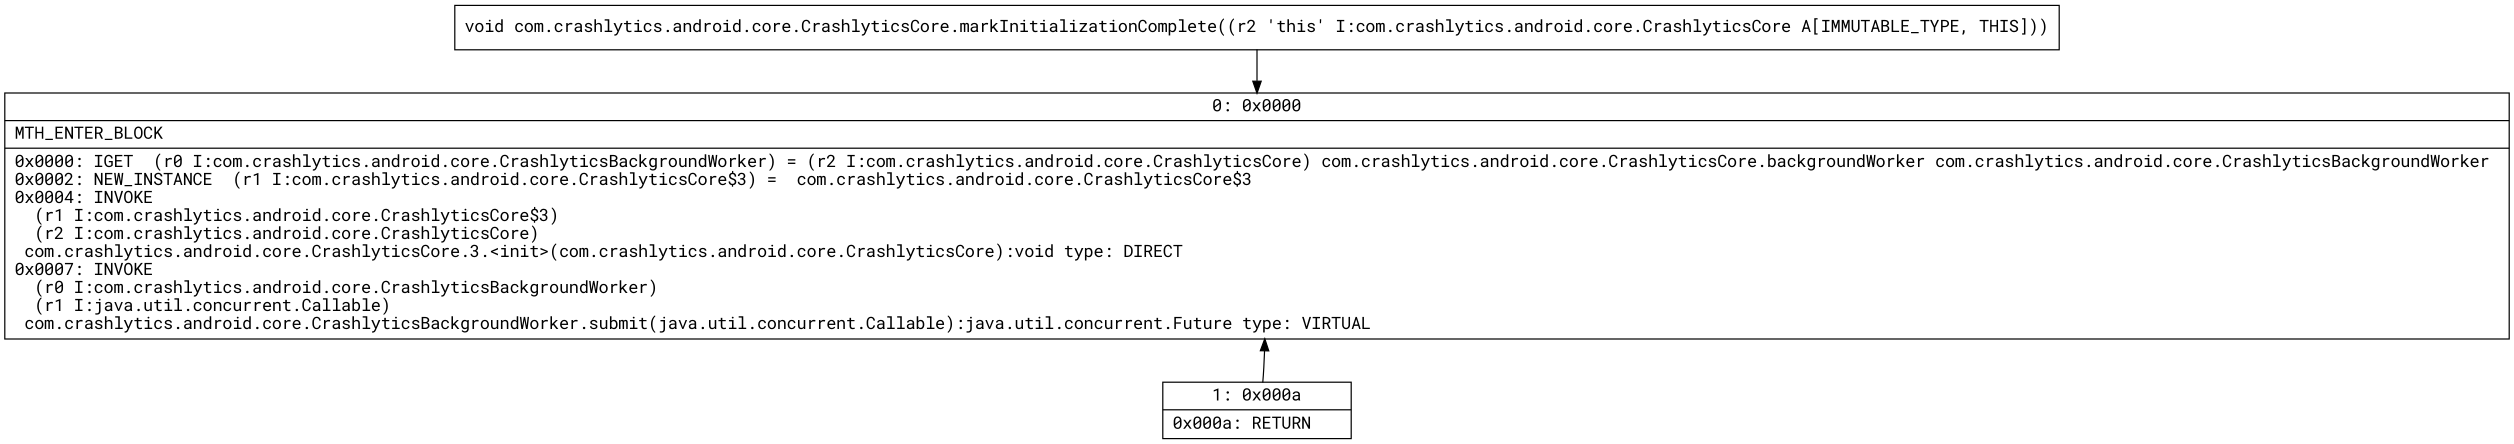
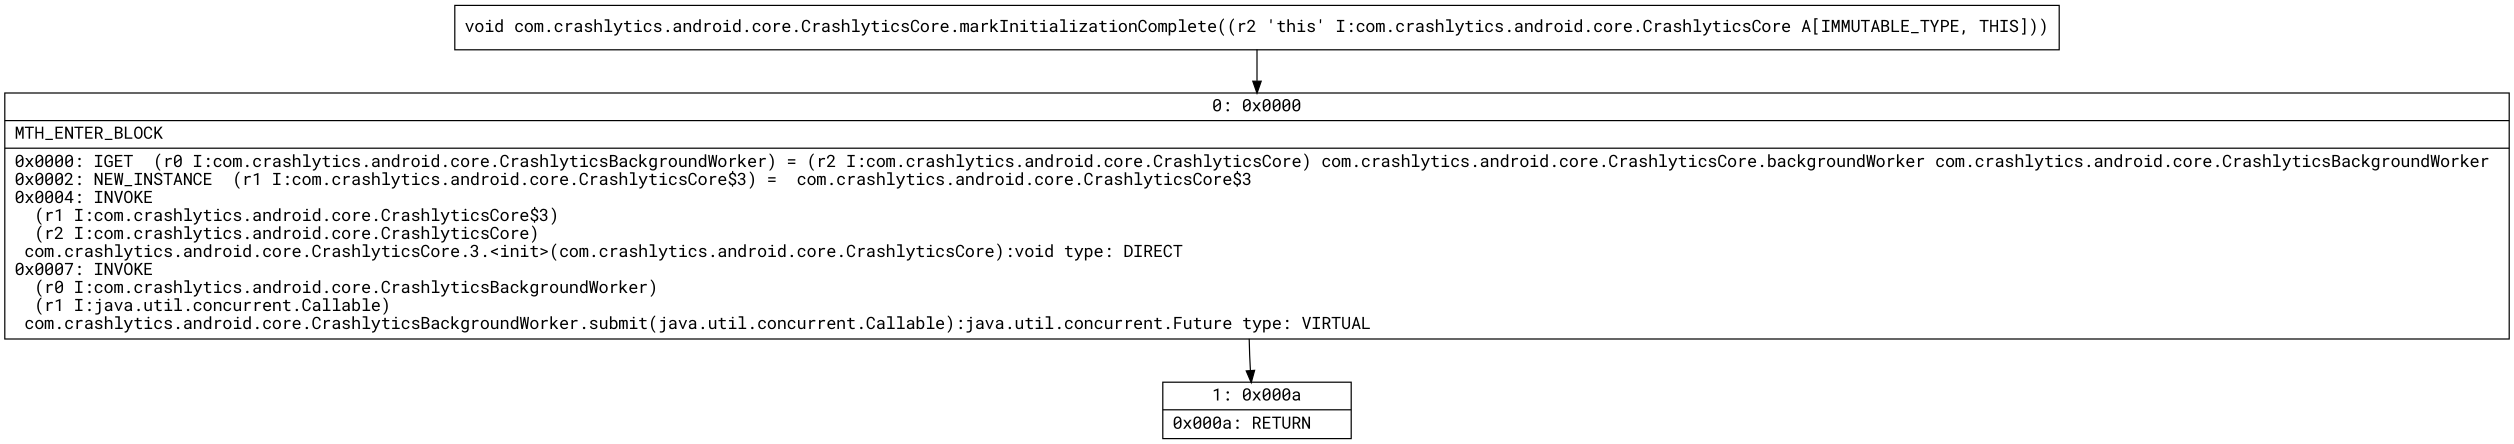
(1264, 367) -> (1250, 355)
